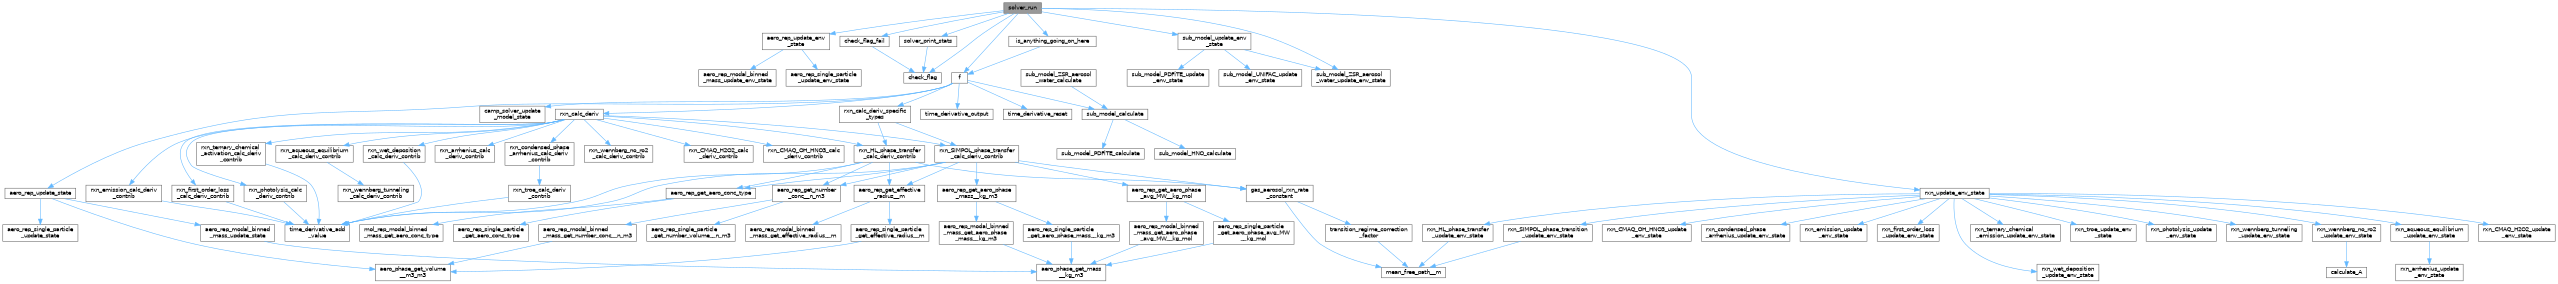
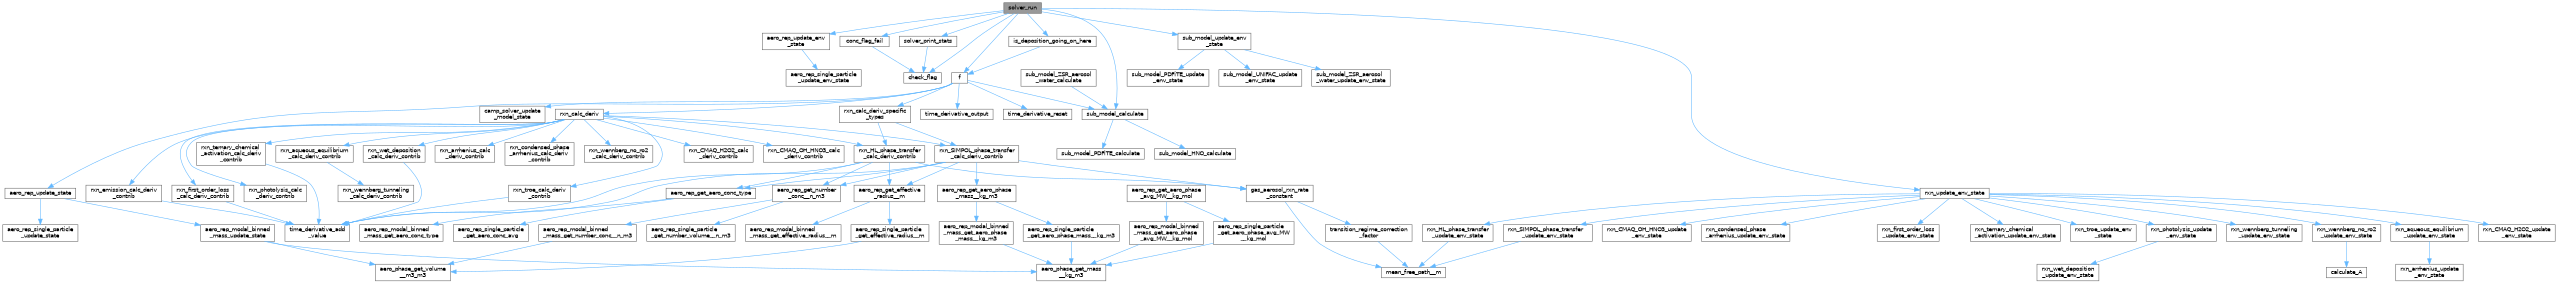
(1191, 20) -> (1103, 36)
(865, 41) -> (865, 41)
(1052, 41) -> (1052, 41)
(737, 78) -> none
(540, 172) -> (659, 164)
(1069, 173) -> none
(294, 211) -> none
(401, 233) -> (401, 233)
(491, 233) -> (491, 233)
(1548, 233) -> (1548, 233)
(1834, 233) -> none
(2015, 233) -> (2015, 233)
(208, 247) -> (318, 253)
(1975, 252) -> (2127, 252)
